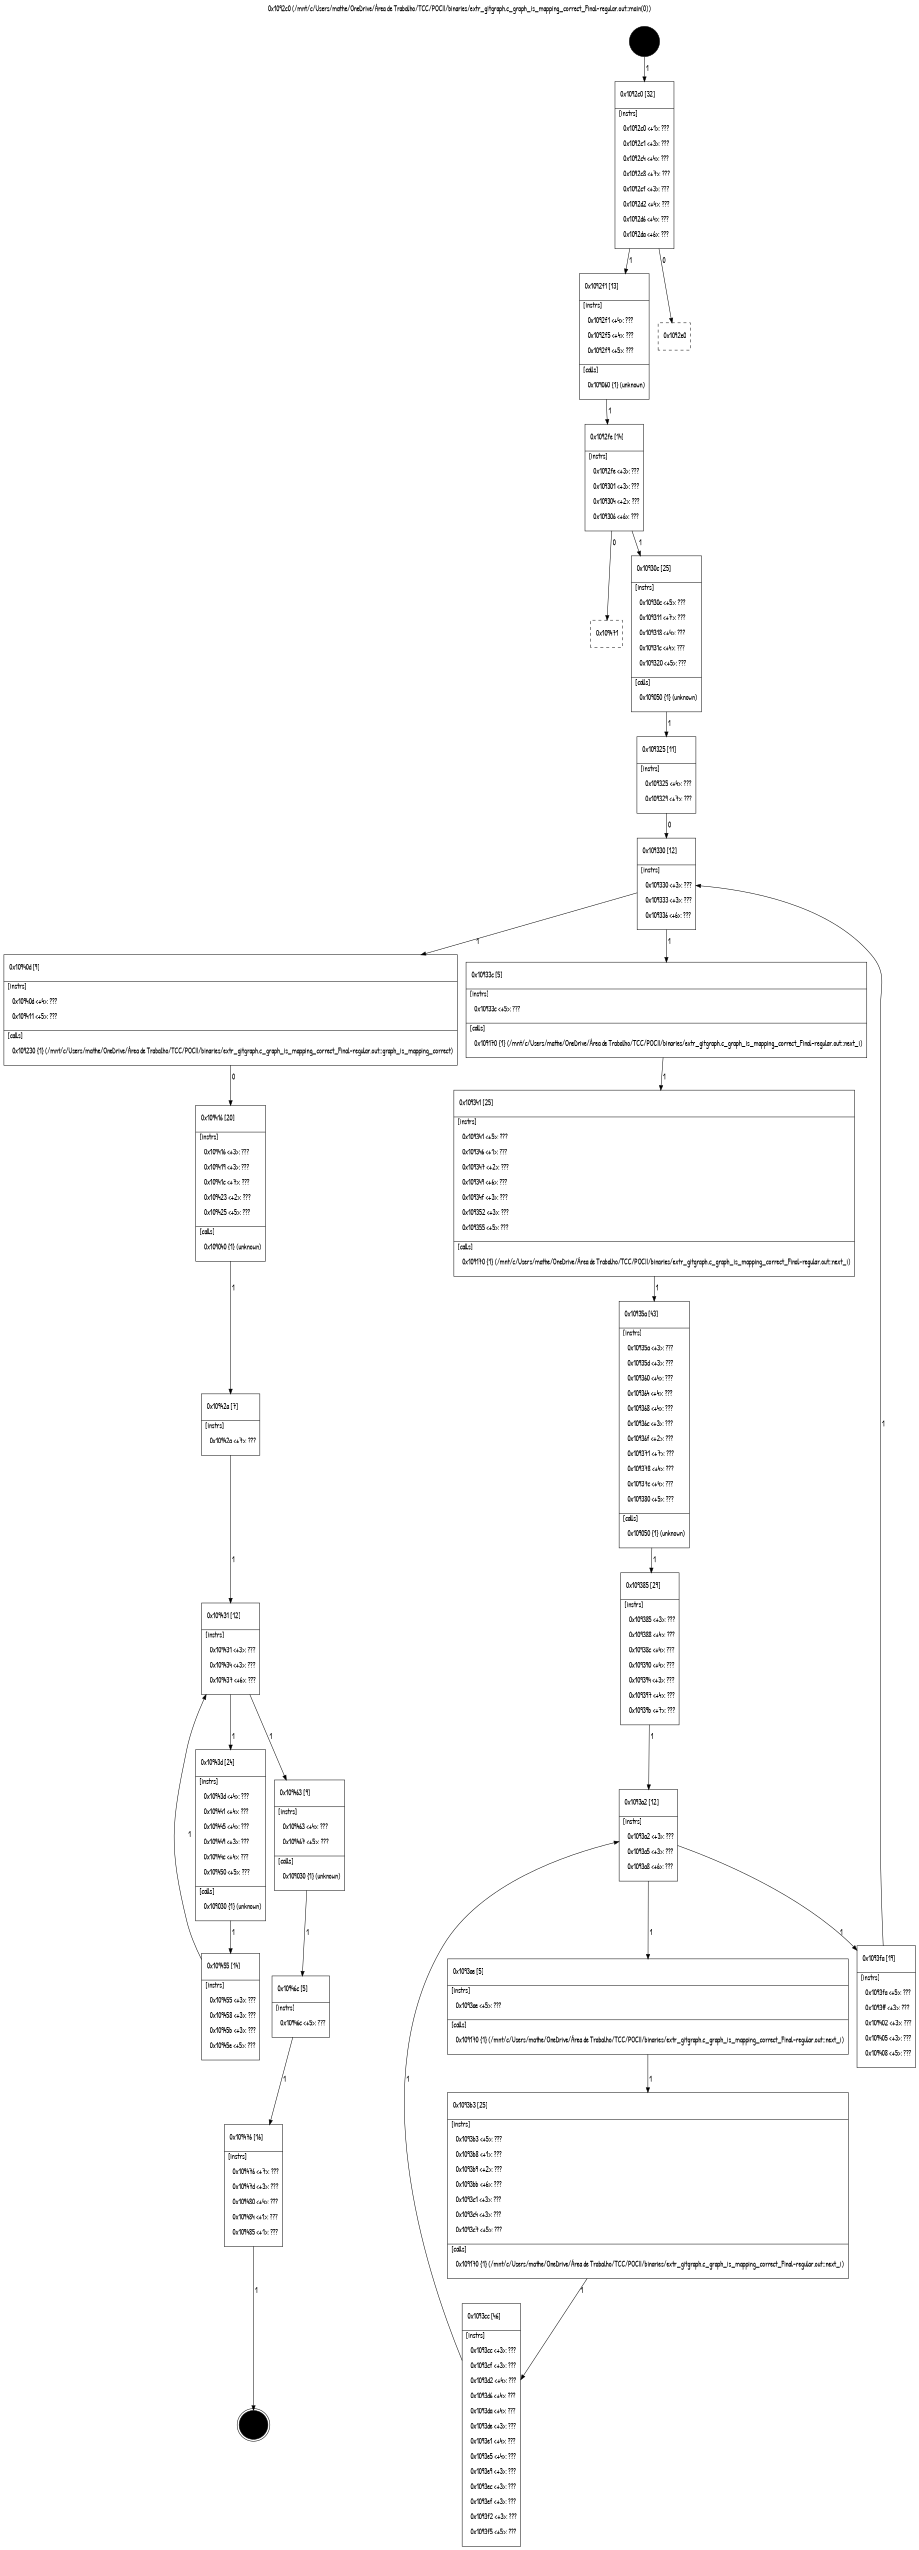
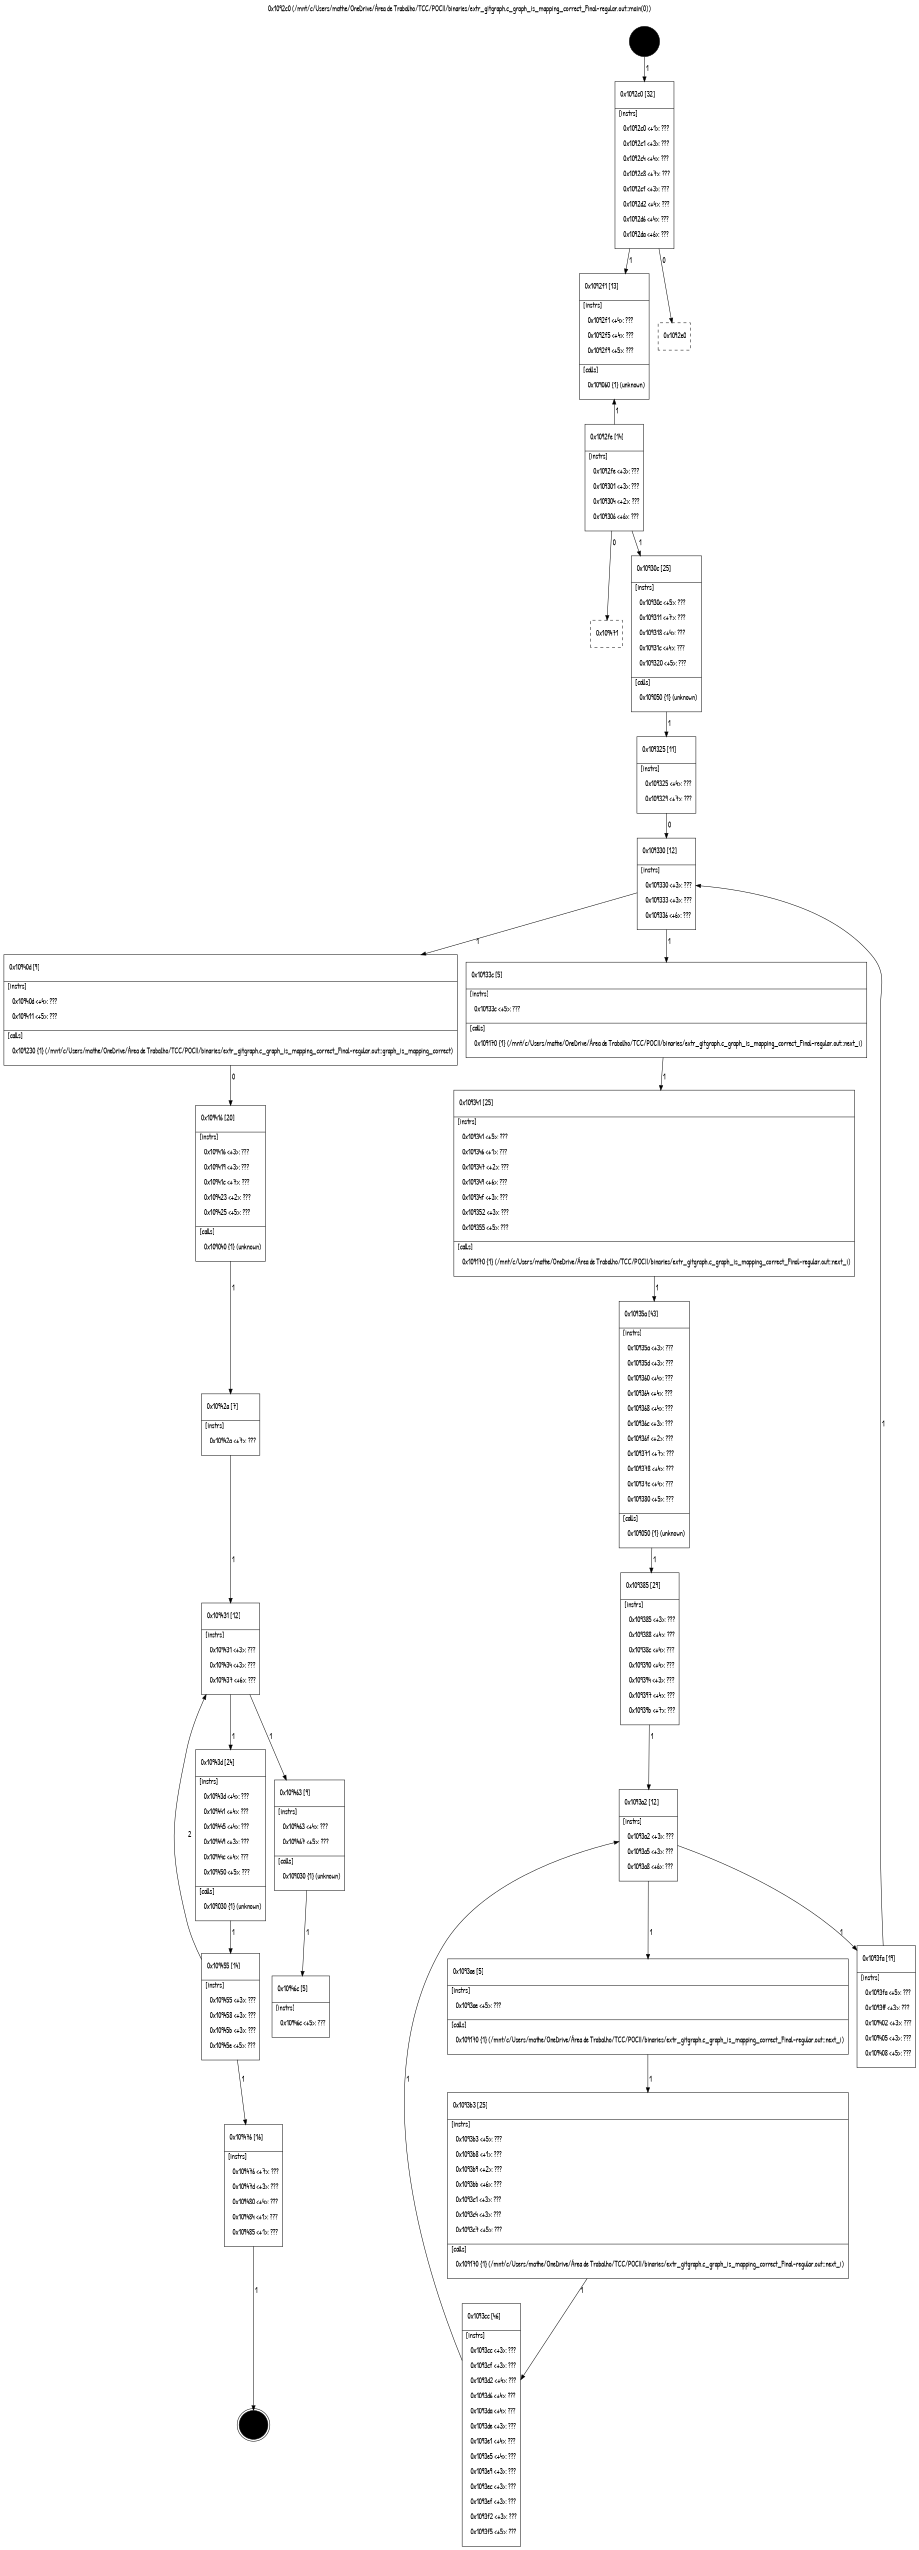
(607, 409) -> (614, 414)
(189, 1835) -> (189, 1835)
(282, 2079) -> (241, 2090)
